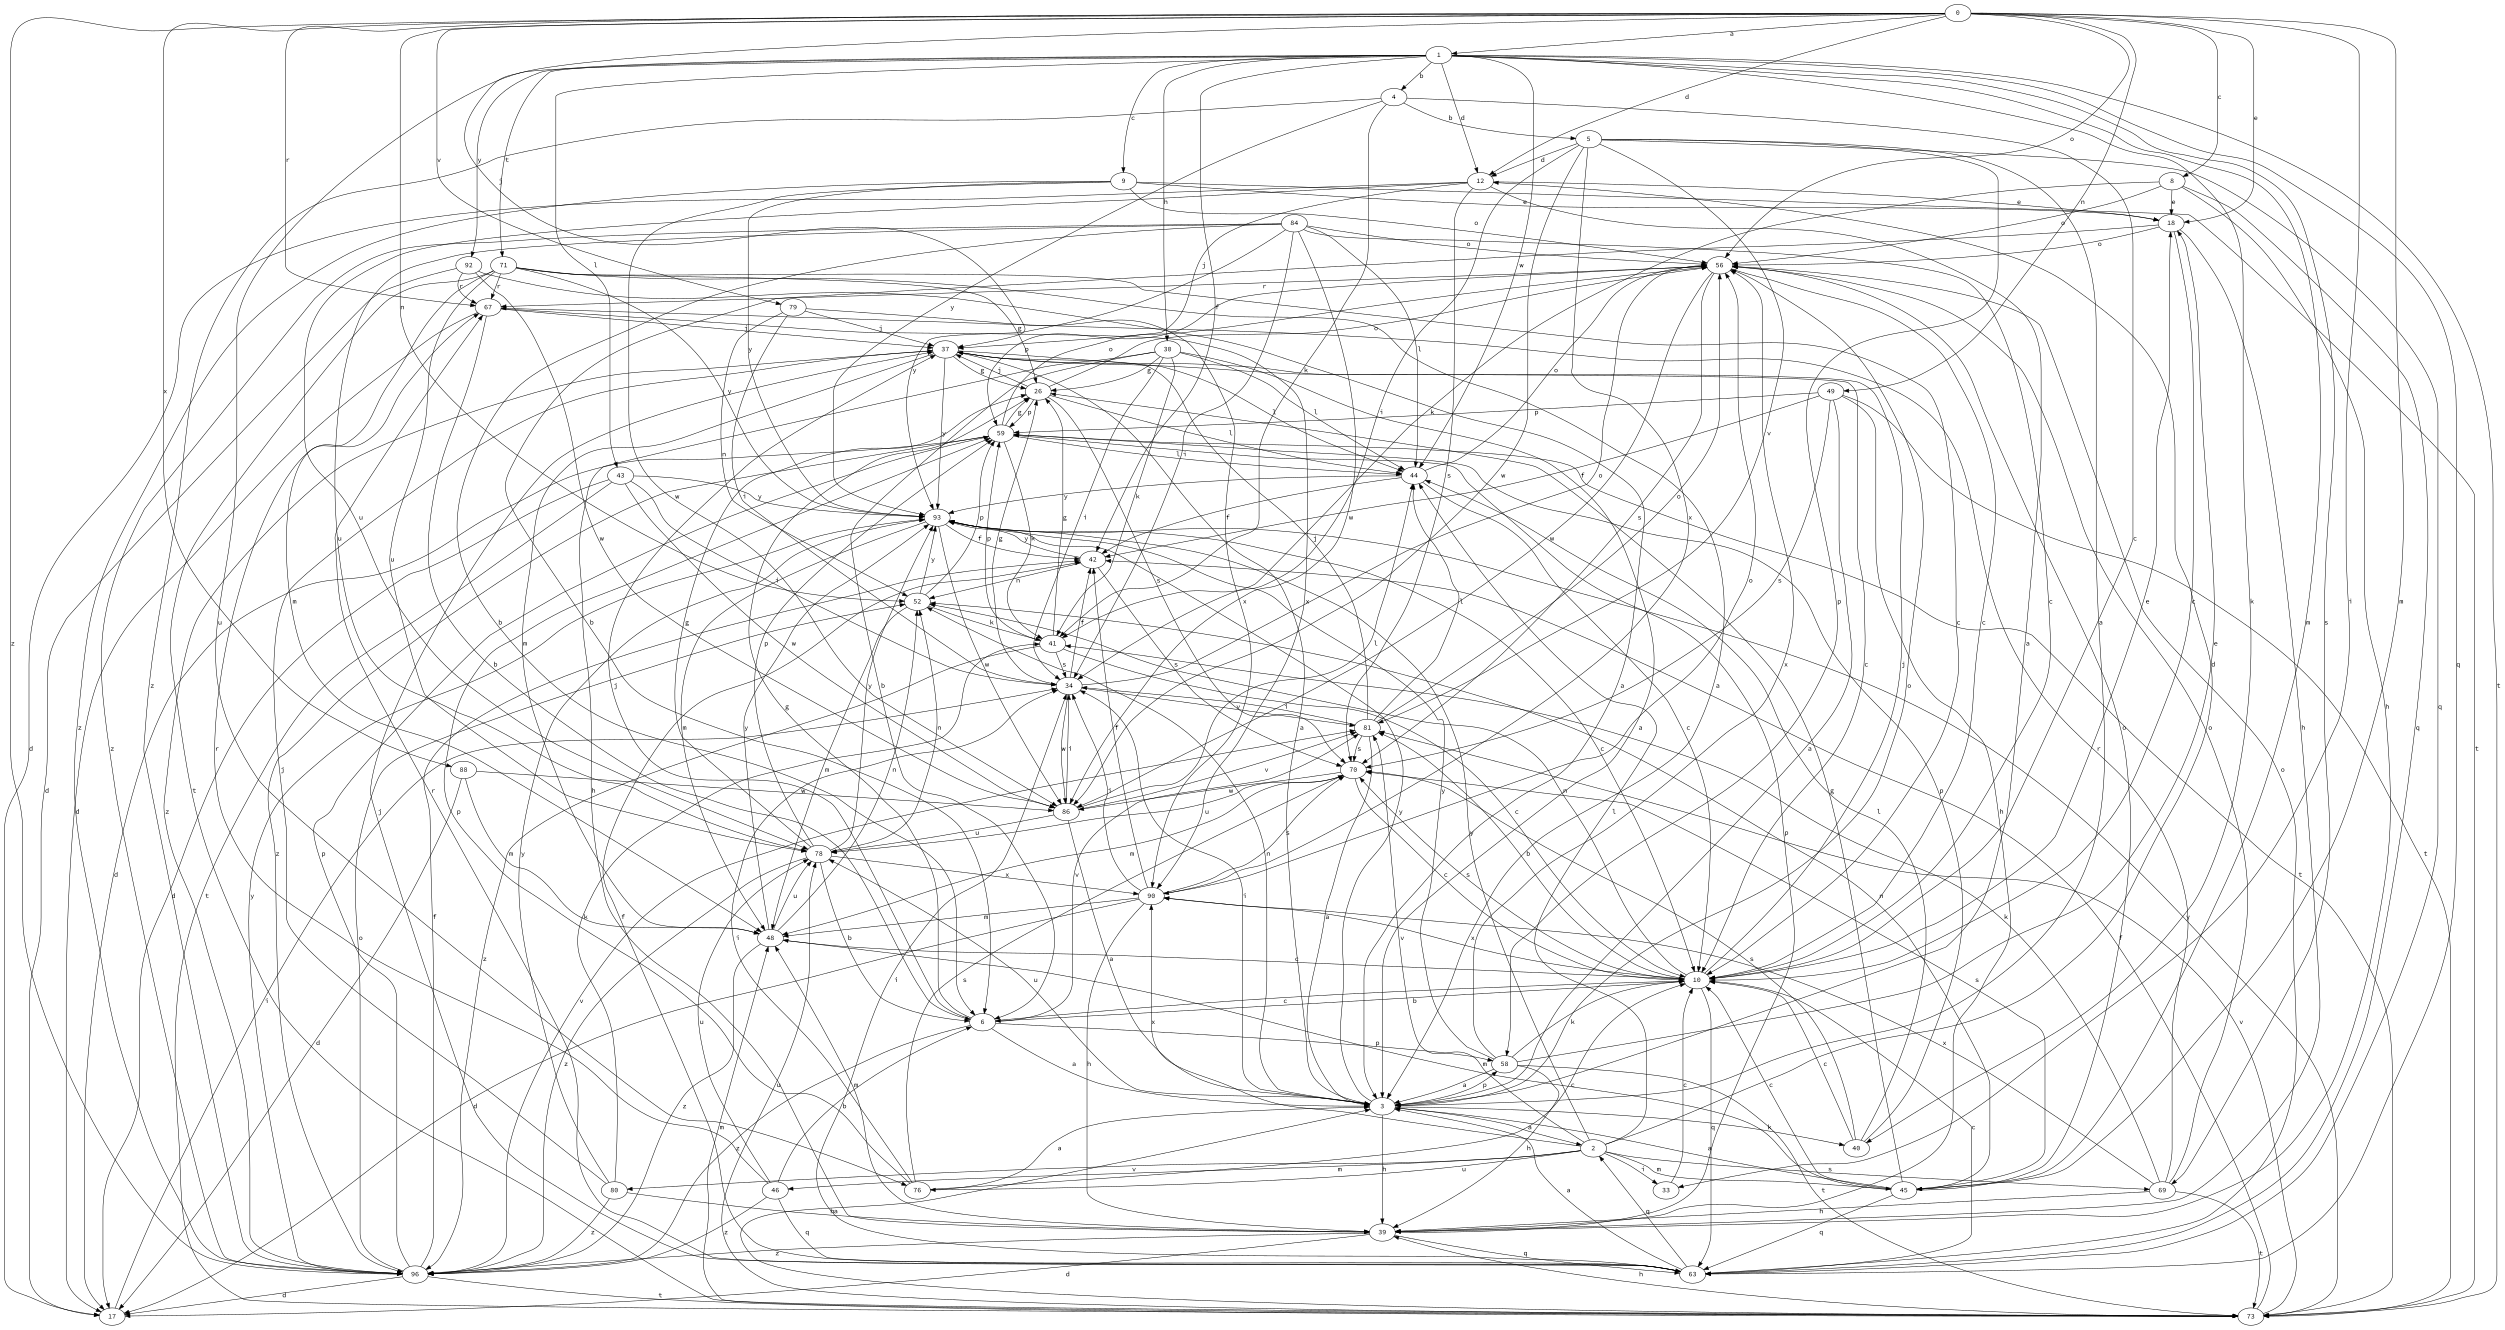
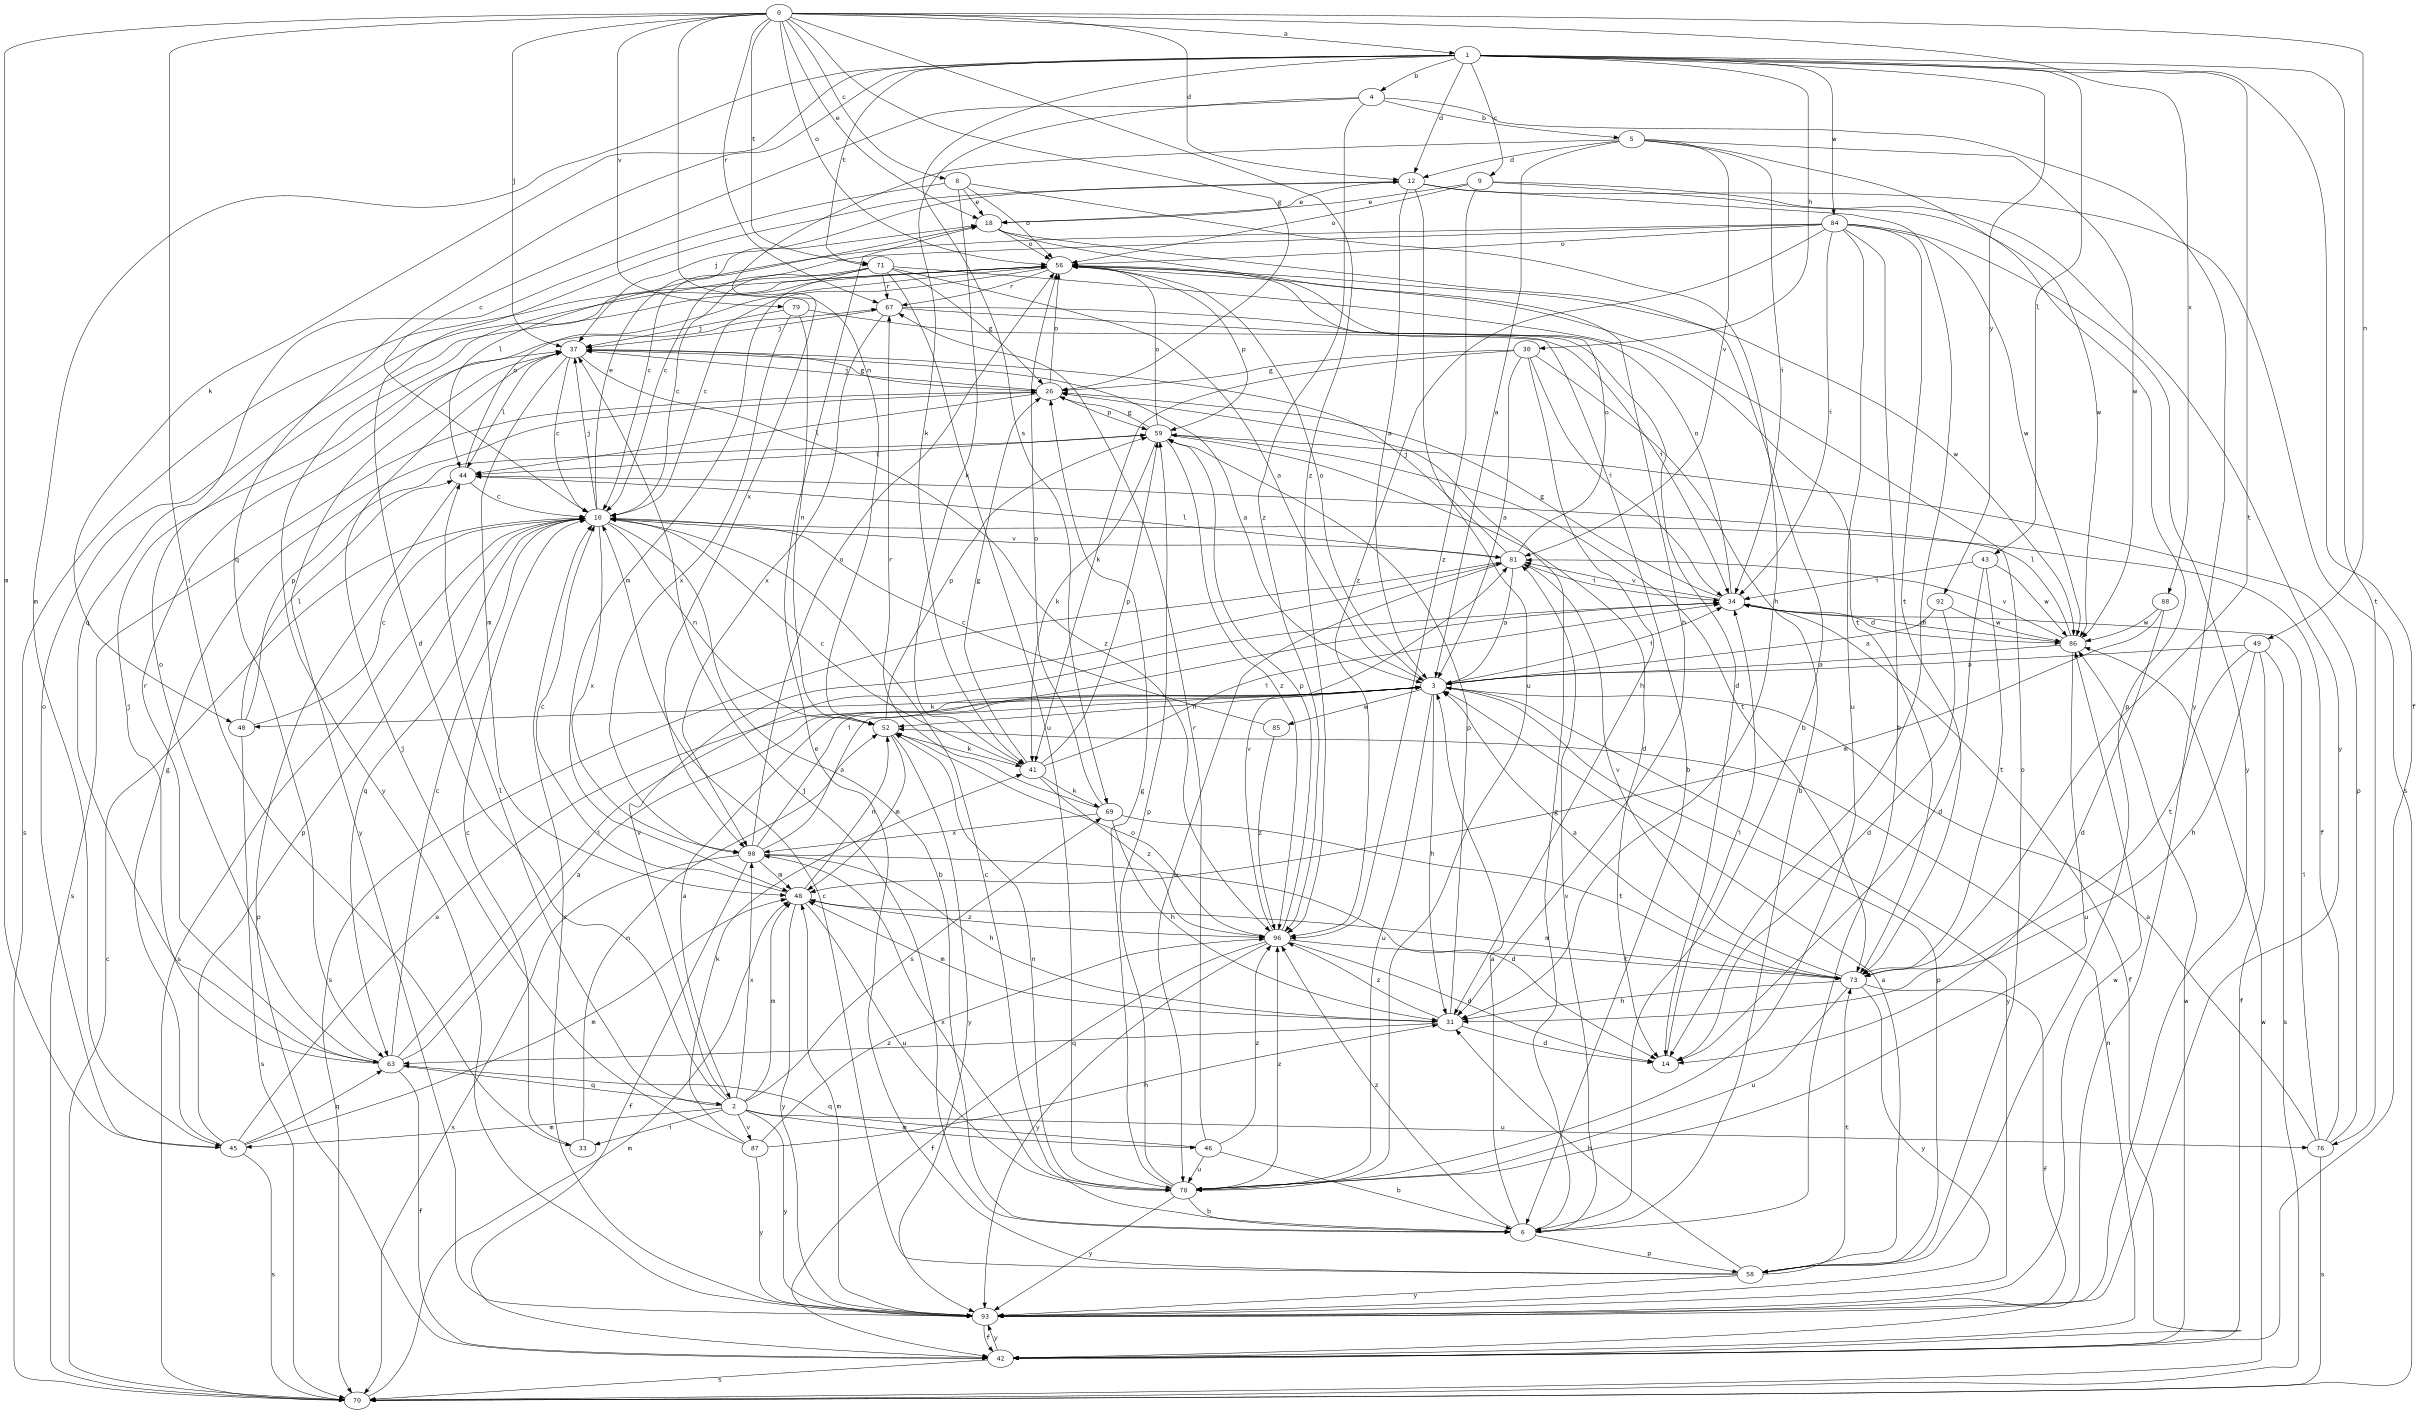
none -> (1172, 178)
none -> (752, 180)
(1526, 229) -> (1804, 70)
(458, 287) -> none
(2273, 288) -> (1902, 590)
(1293, 403) -> none
(1439, 414) -> none
(1188, 483) -> none
(774, 504) -> none
(1228, 518) -> (259, 917)
(220, 623) -> (2376, 602)
(2438, 641) -> none
(1065, 665) -> (1267, 686)
(1786, 665) -> (2023, 770)
none -> (1056, 707)
none -> (1276, 728)
(1605, 742) -> (659, 894)
(1064, 749) -> (1873, 623)
(1705, 763) -> (1068, 792)
(1092, 820) -> (1203, 786)
(1529, 854) -> (1014, 539)
none -> (771, 1006)
(1573, 1022) -> (824, 896)
(1573, 1085) -> (2322, 833)
(1771, 1085) -> (304, 833)
(614, 1190) -> (755, 1148)
(1382, 1232) -> (1450, 1022)
none -> (2184, 1283)
(112, 1317) -> (1666, 1064)
